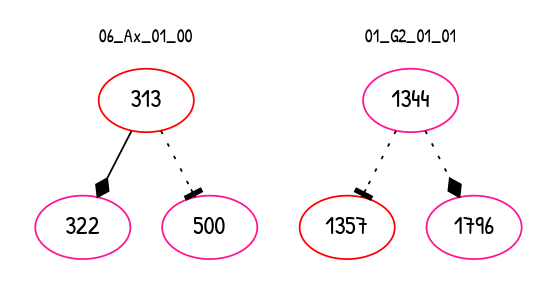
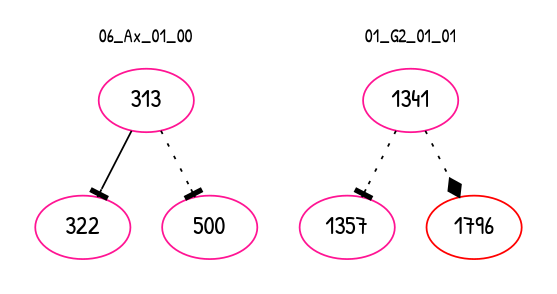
(146, 100) -> (146, 100)
(411, 100) -> (411, 100)
(119, 154) -> (117, 160)
(347, 227) -> (347, 227)
(474, 227) -> (474, 227)
